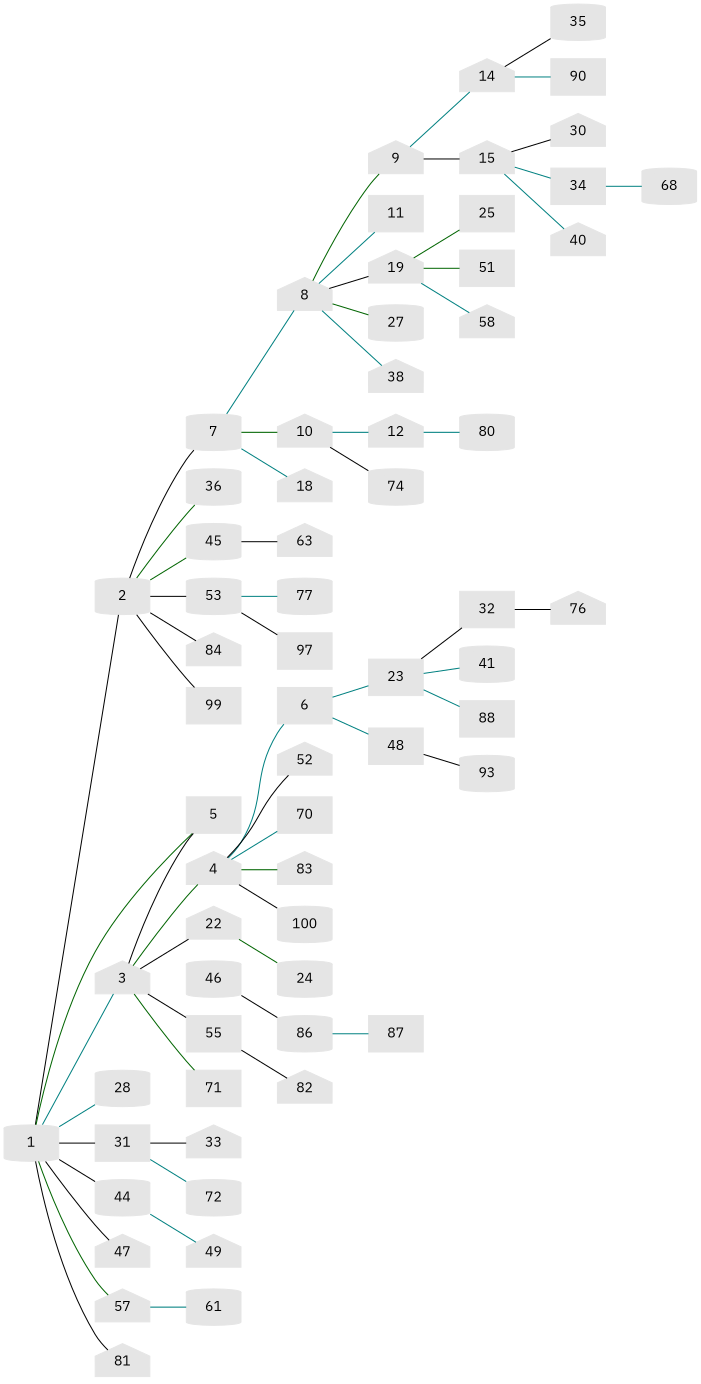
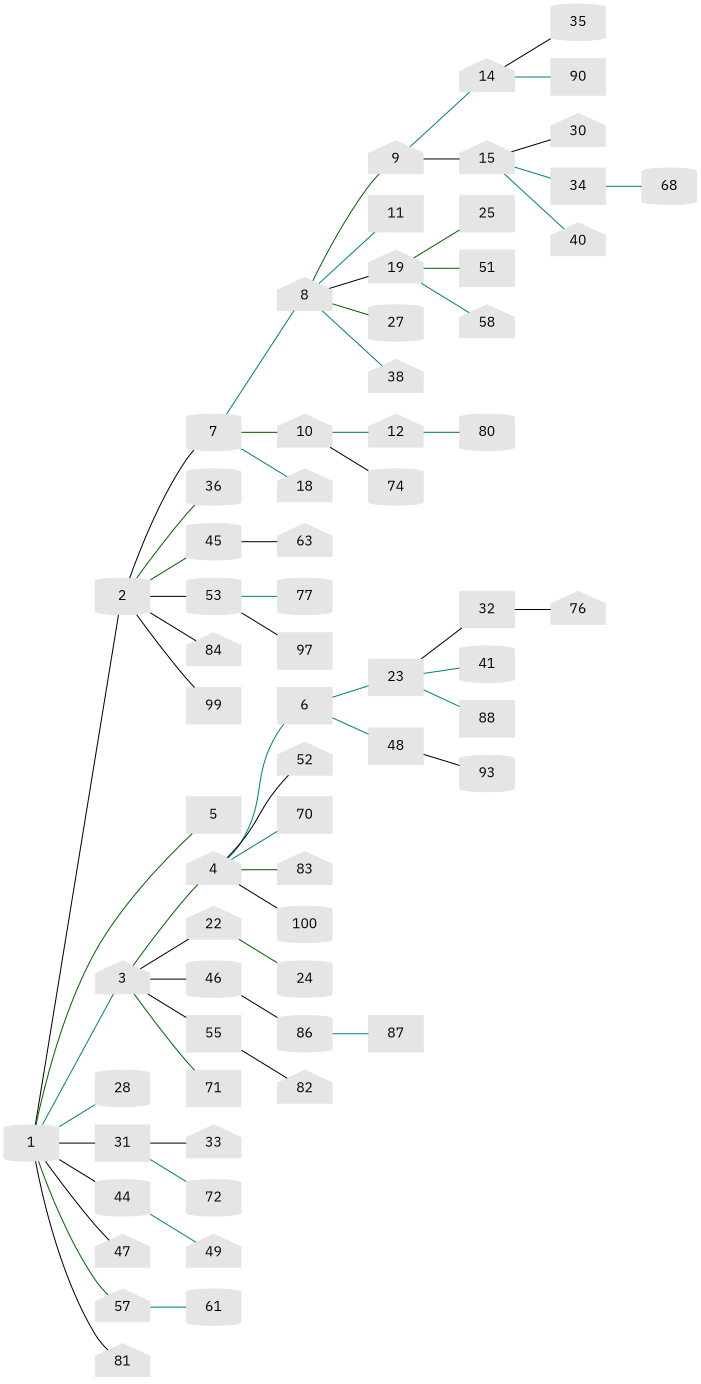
(156, 896) -> (168, 979)
